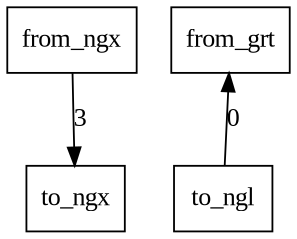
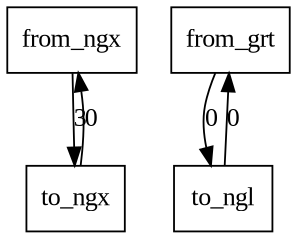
none -> (204, 110)
none -> (84, 128)
